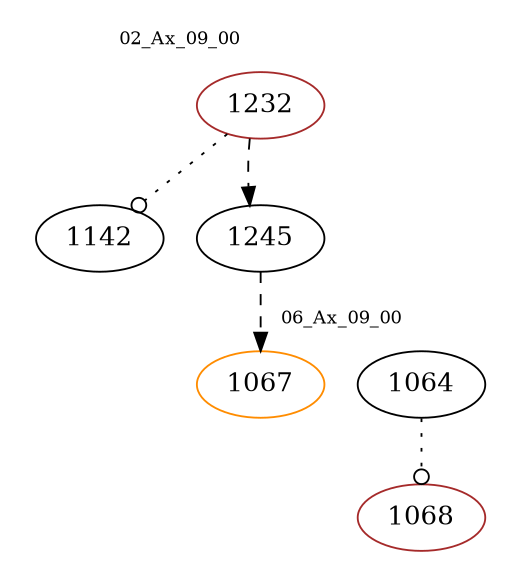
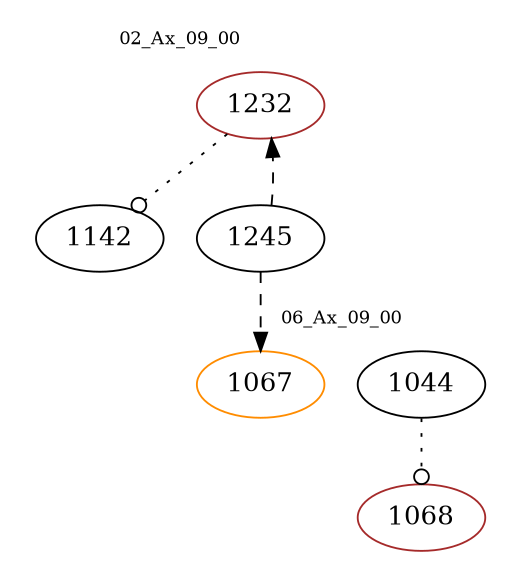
(248, 163) -> (273, 182)
(421, 385) -> (421, 385)
